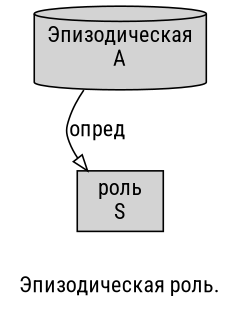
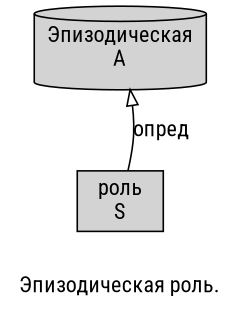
(68, 123) -> (133, 138)
